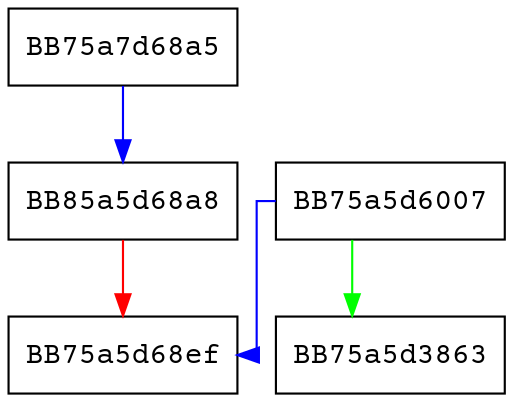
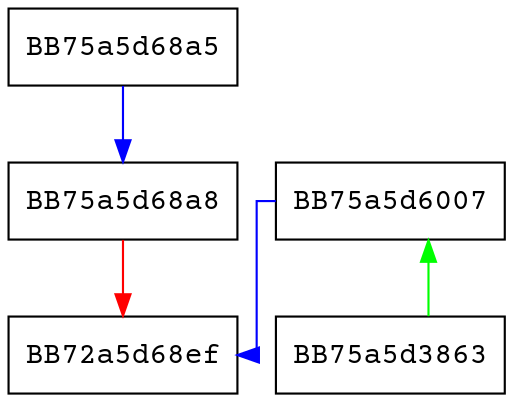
(123, 47) -> (123, 47)
(123, 201) -> (123, 201)
(352, 267) -> (428, 289)
(123, 355) -> (123, 355)
